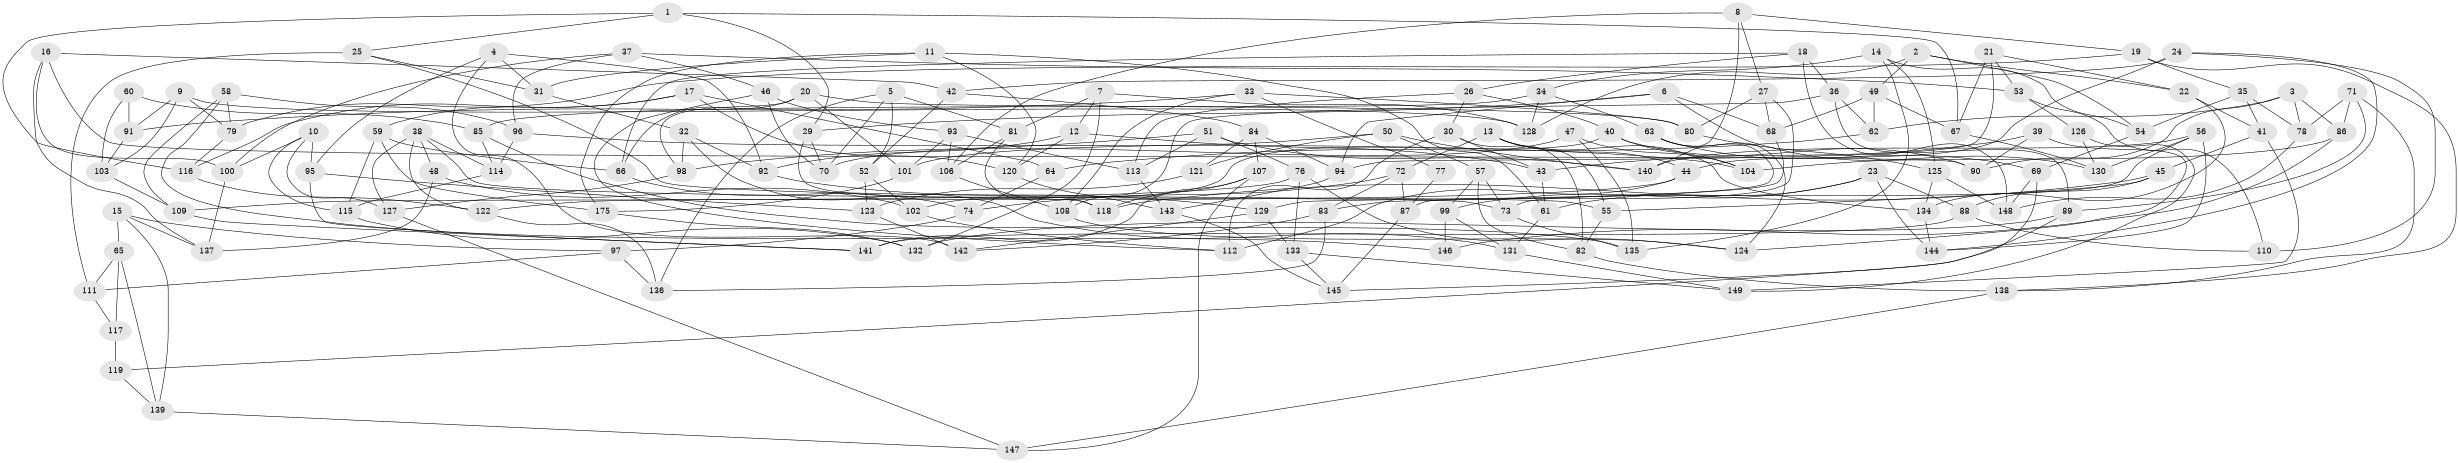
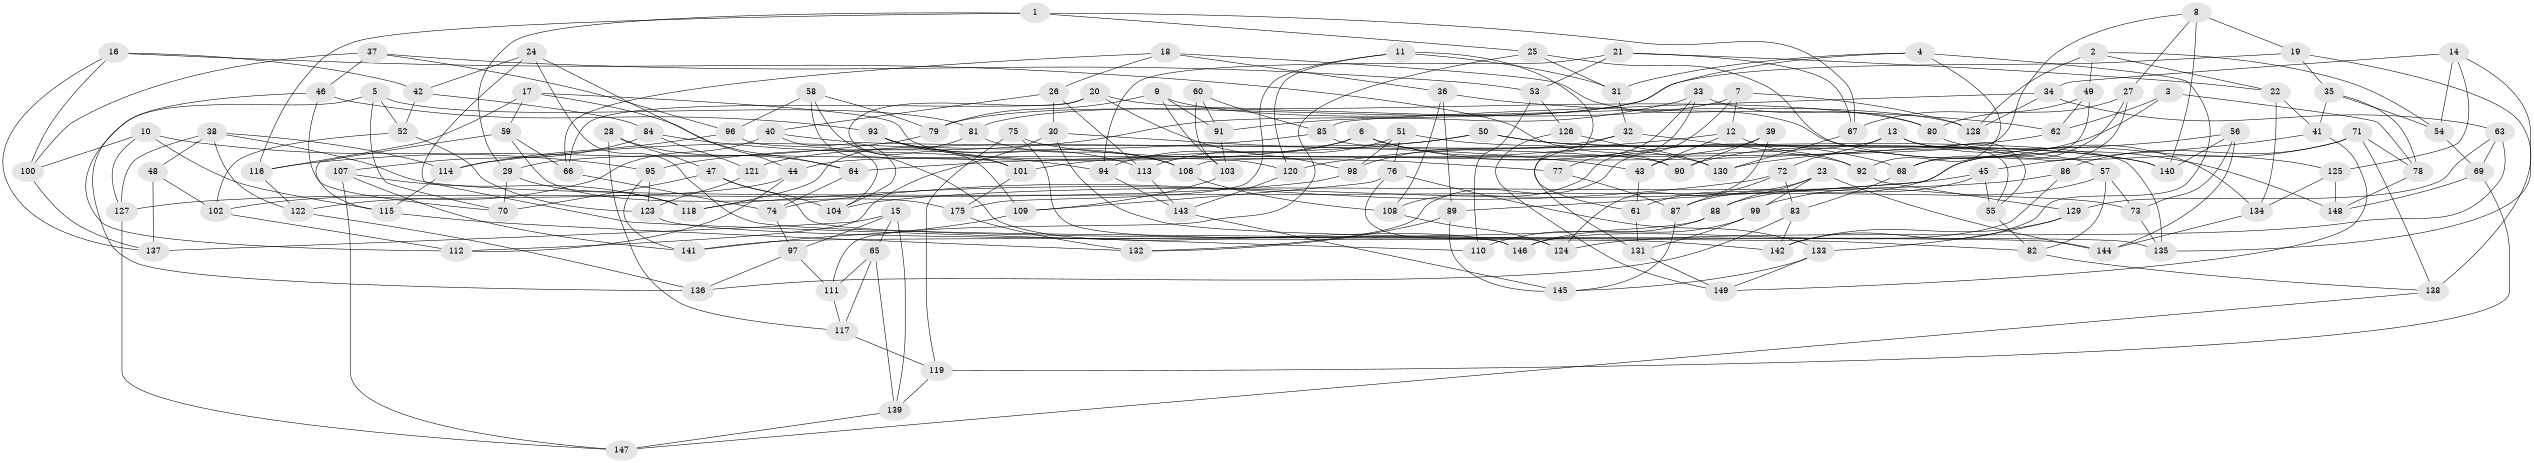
(2317, 112) -> none
none -> (609, 132)
none -> (1014, 132)
